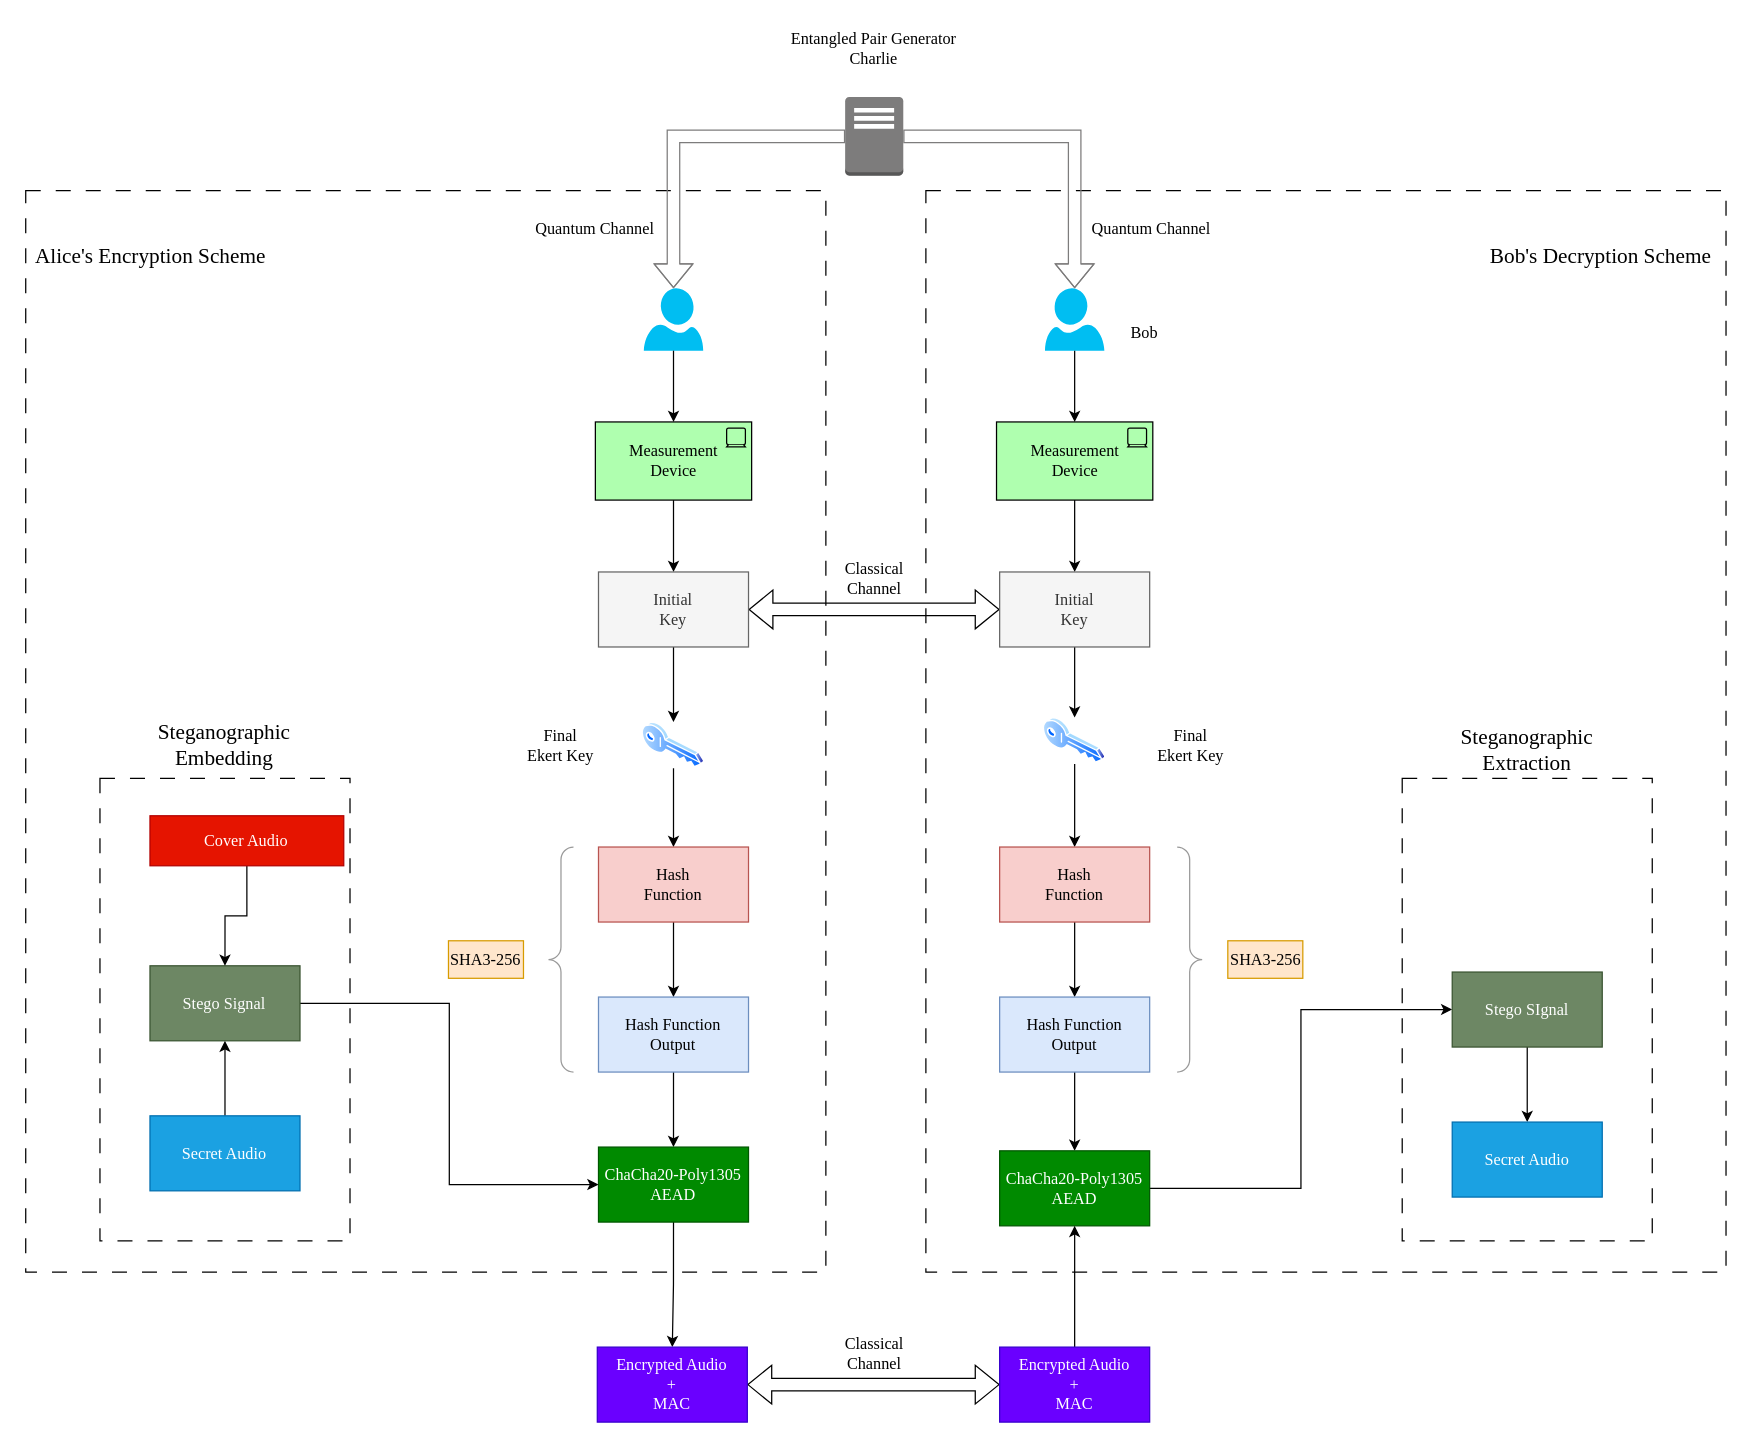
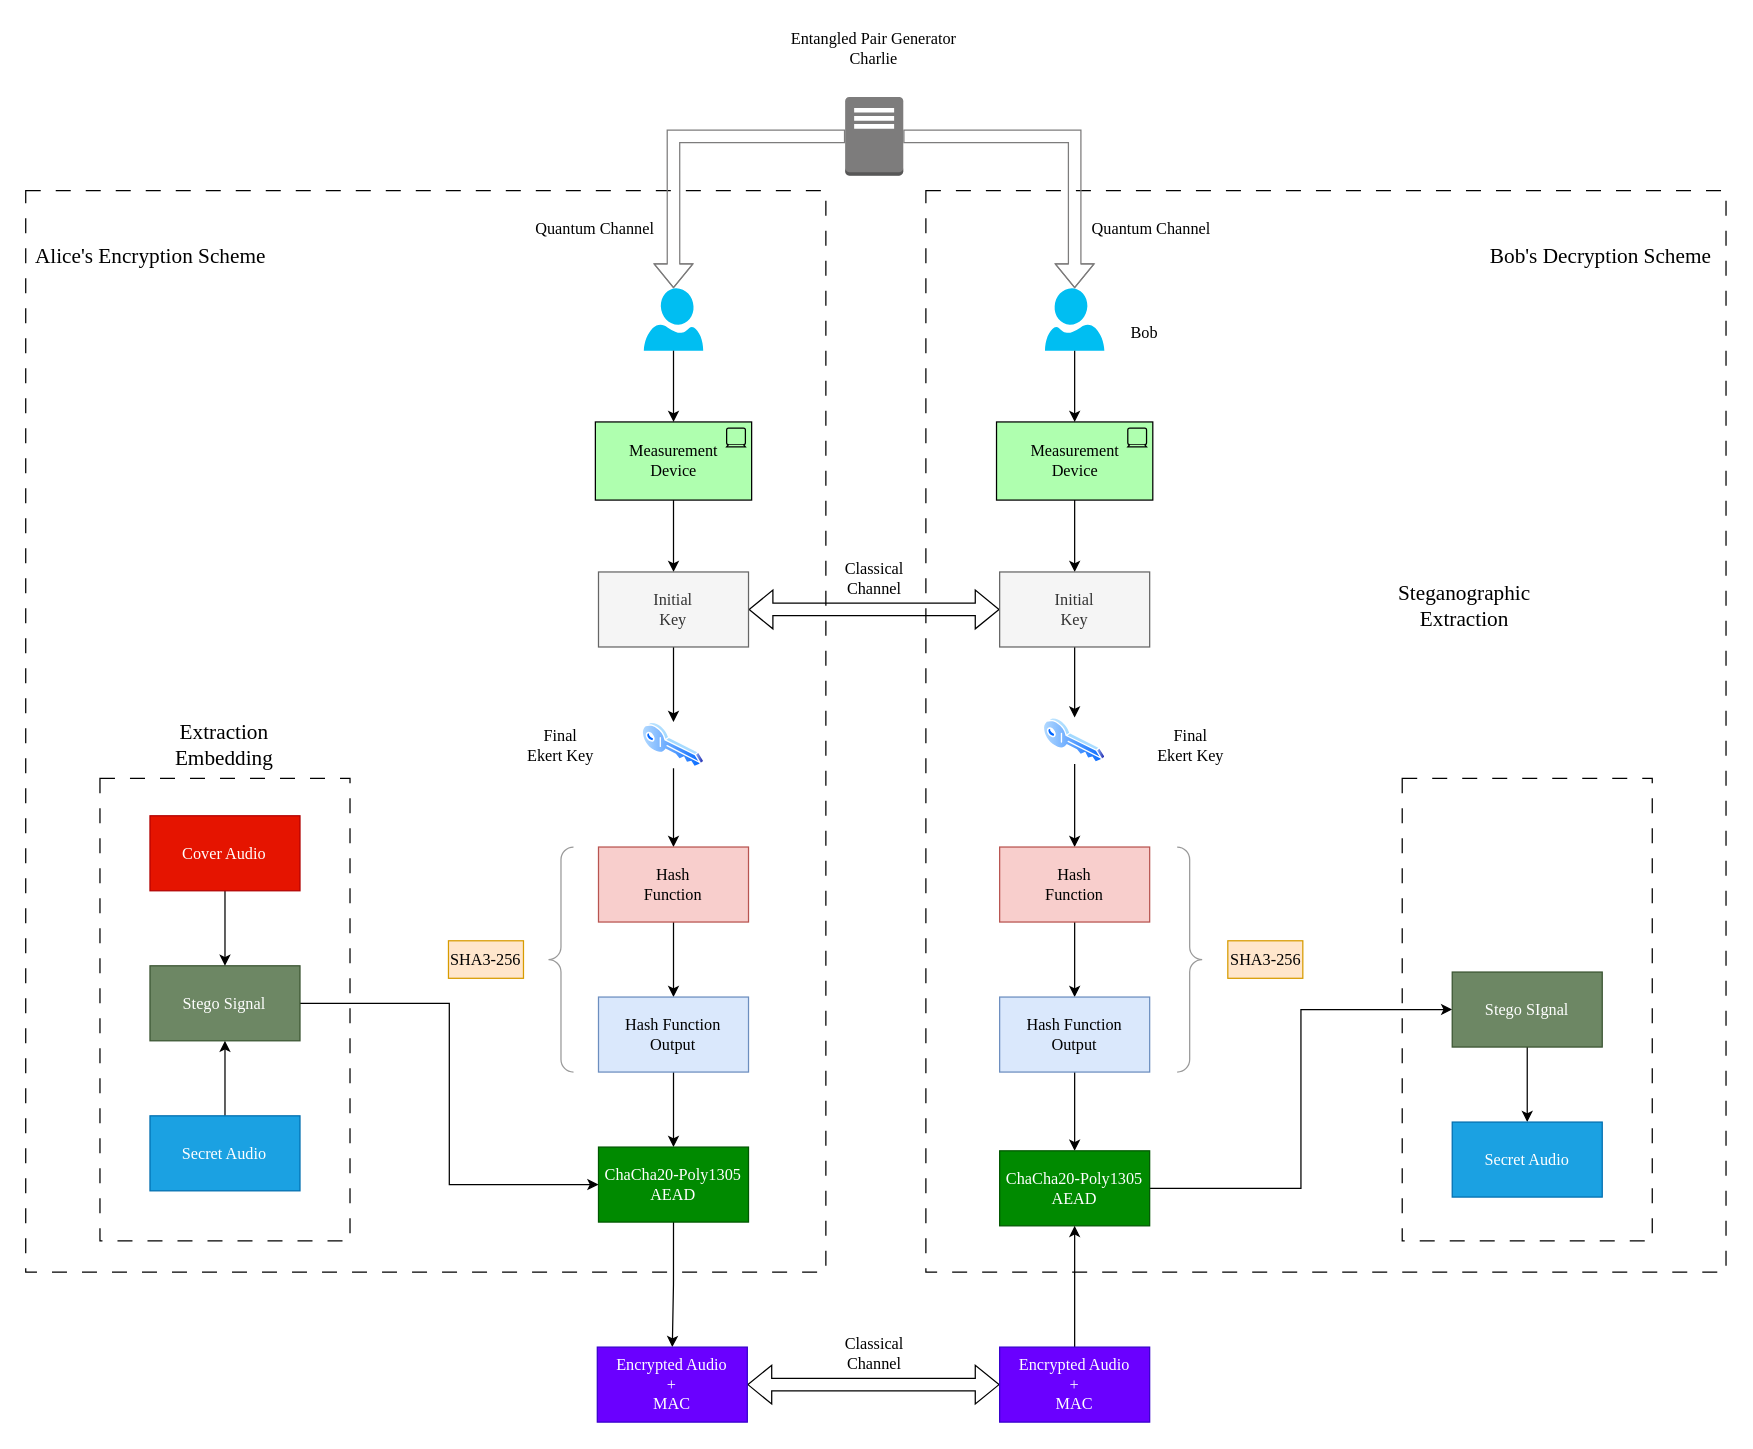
(224, 746) -> (224, 746)
(1527, 750) -> (1464, 606)
(247, 841) -> (225, 853)
